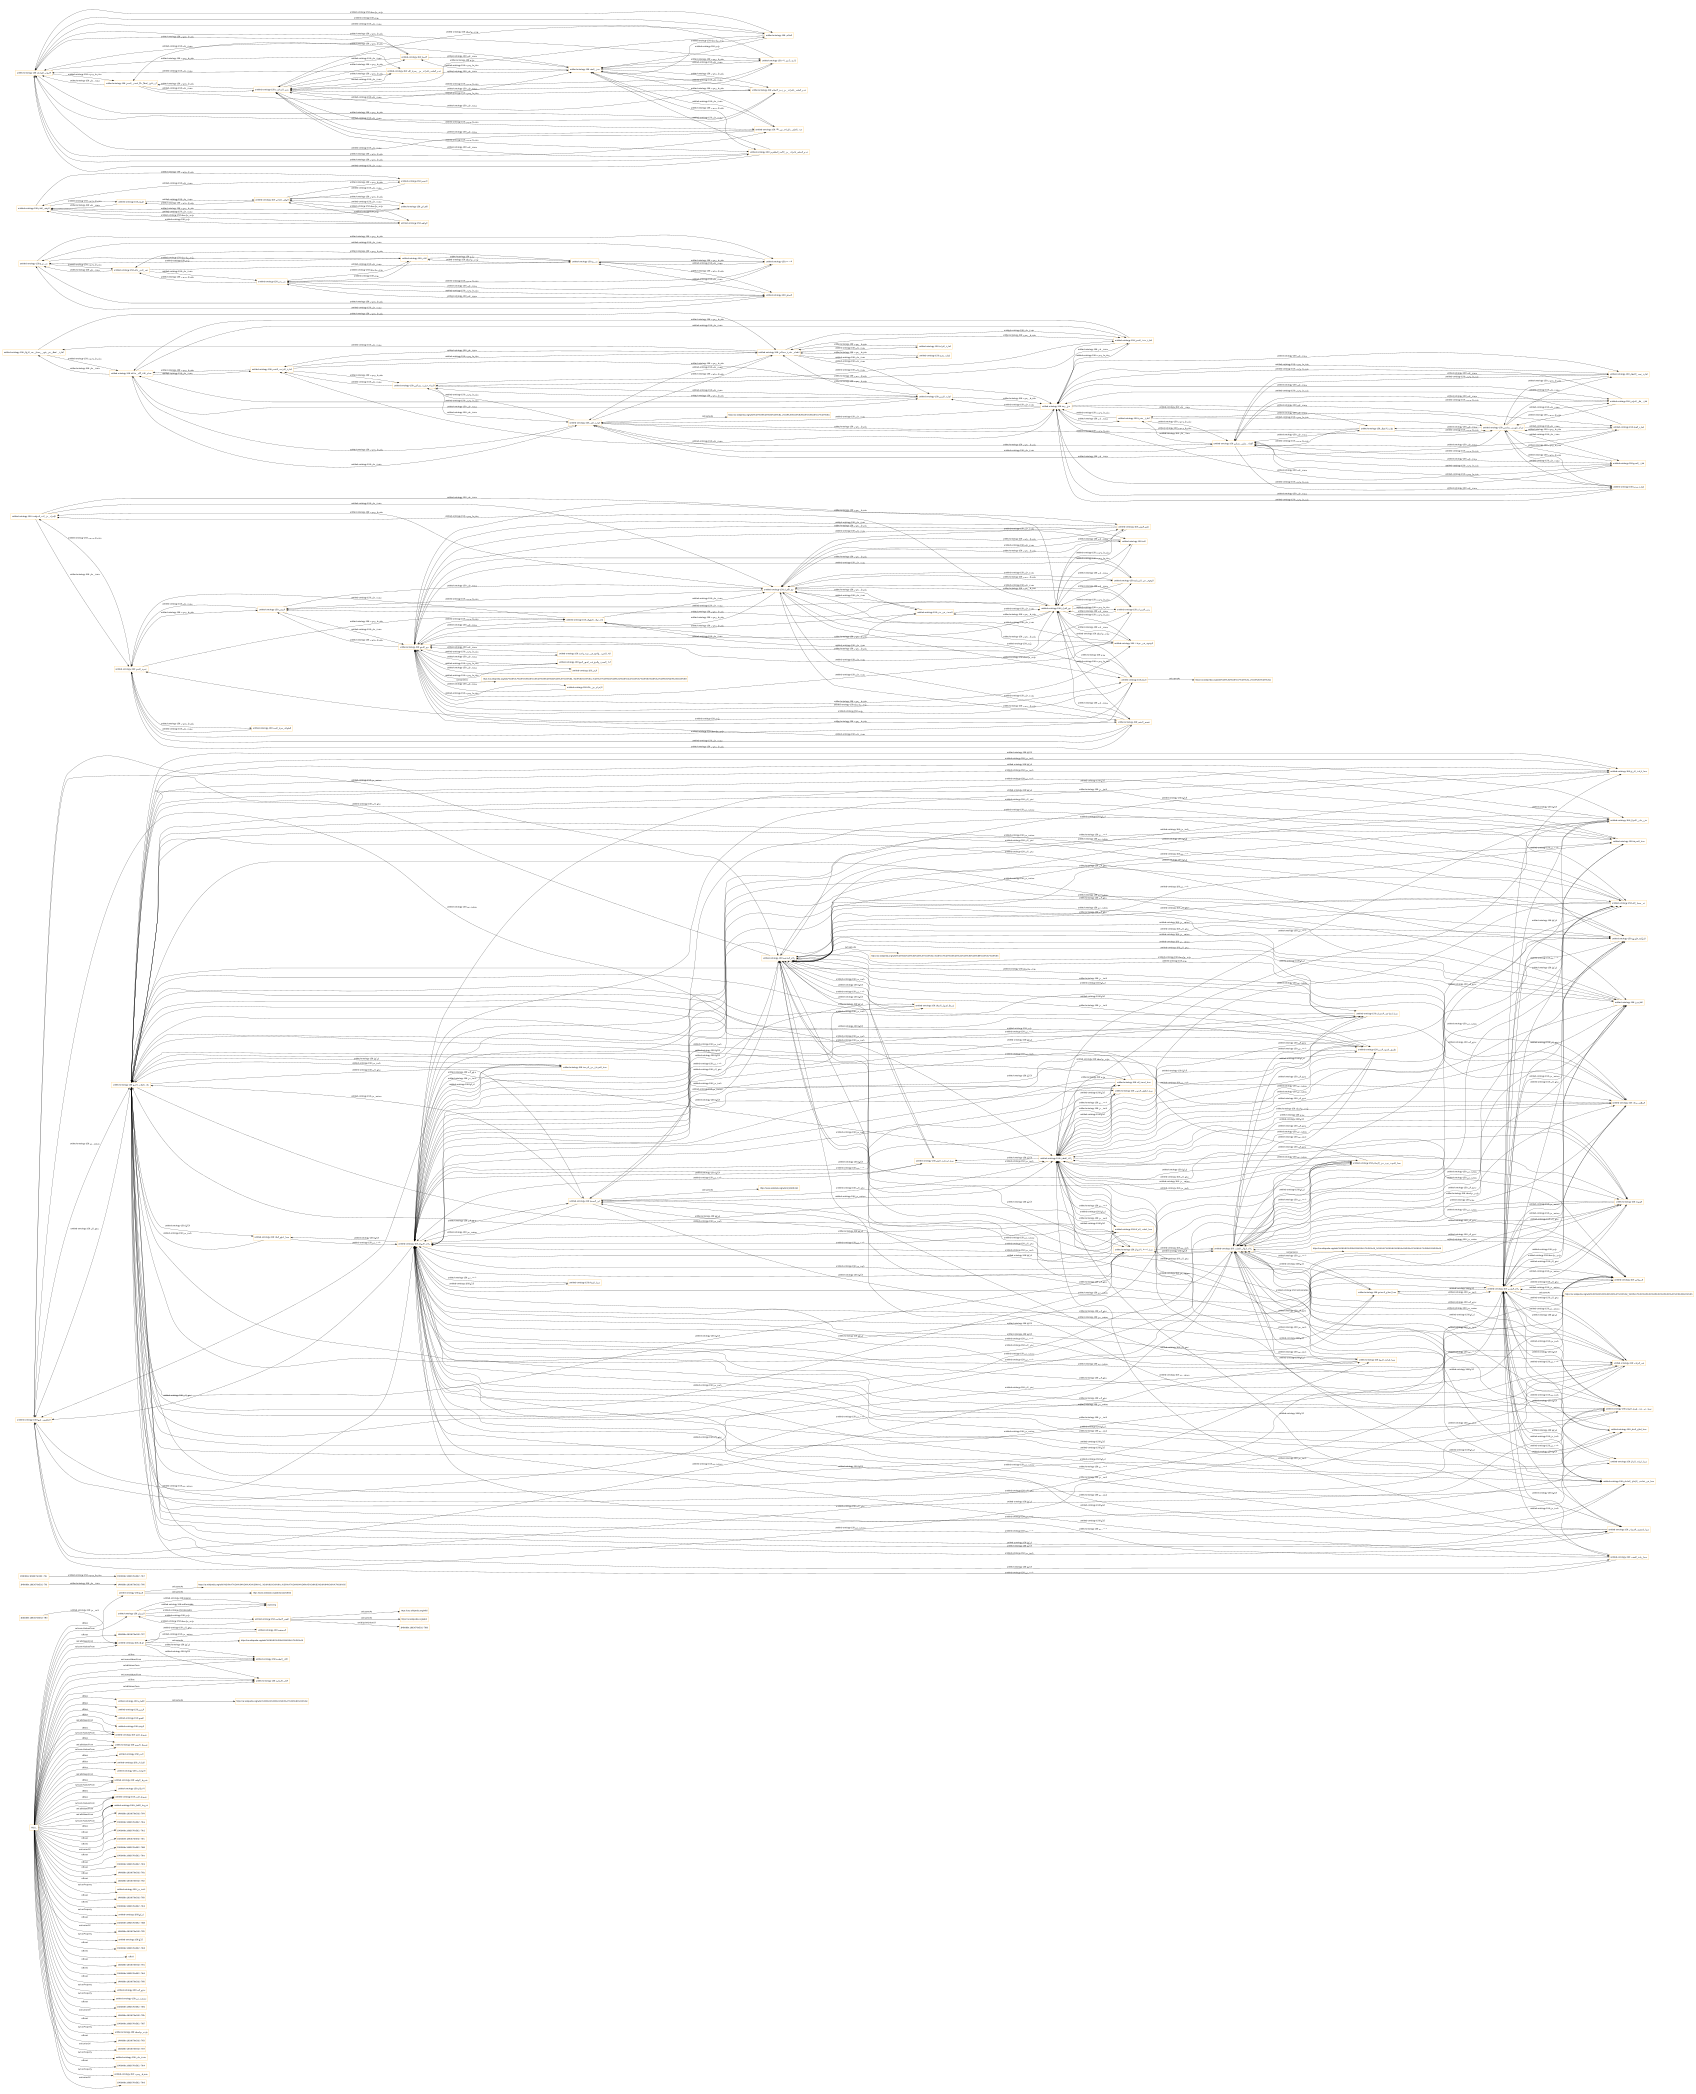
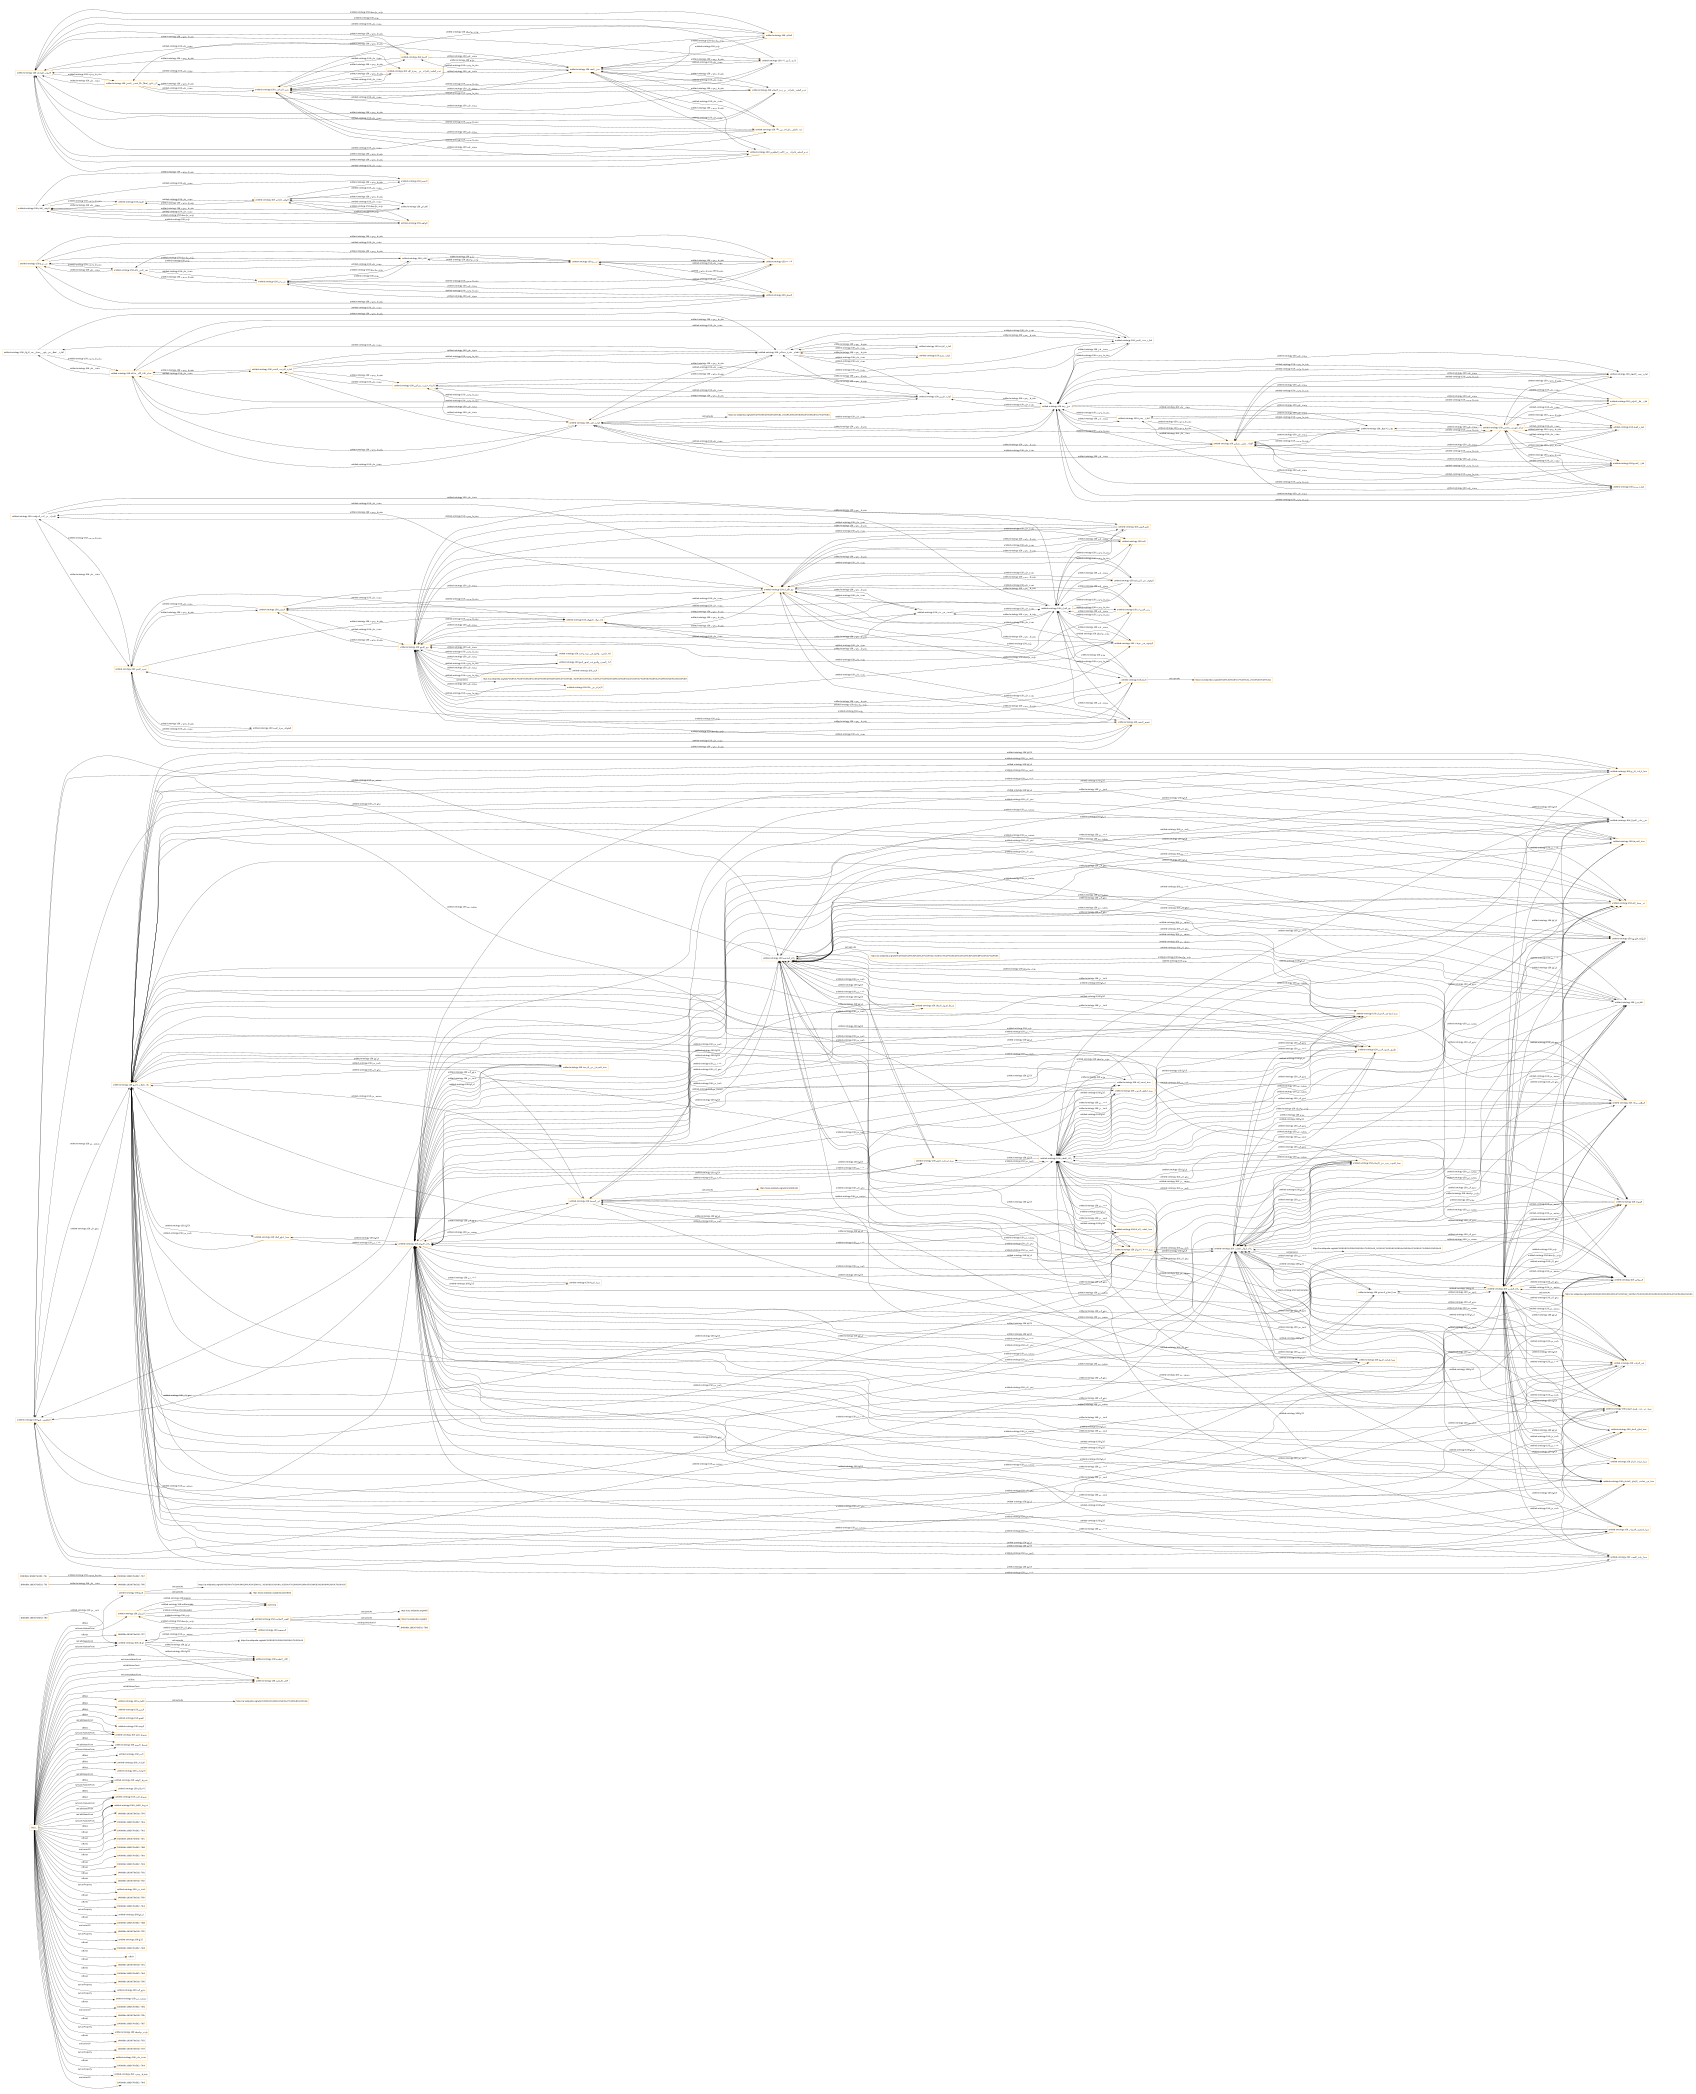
(707, 271) -> (707, 271)
